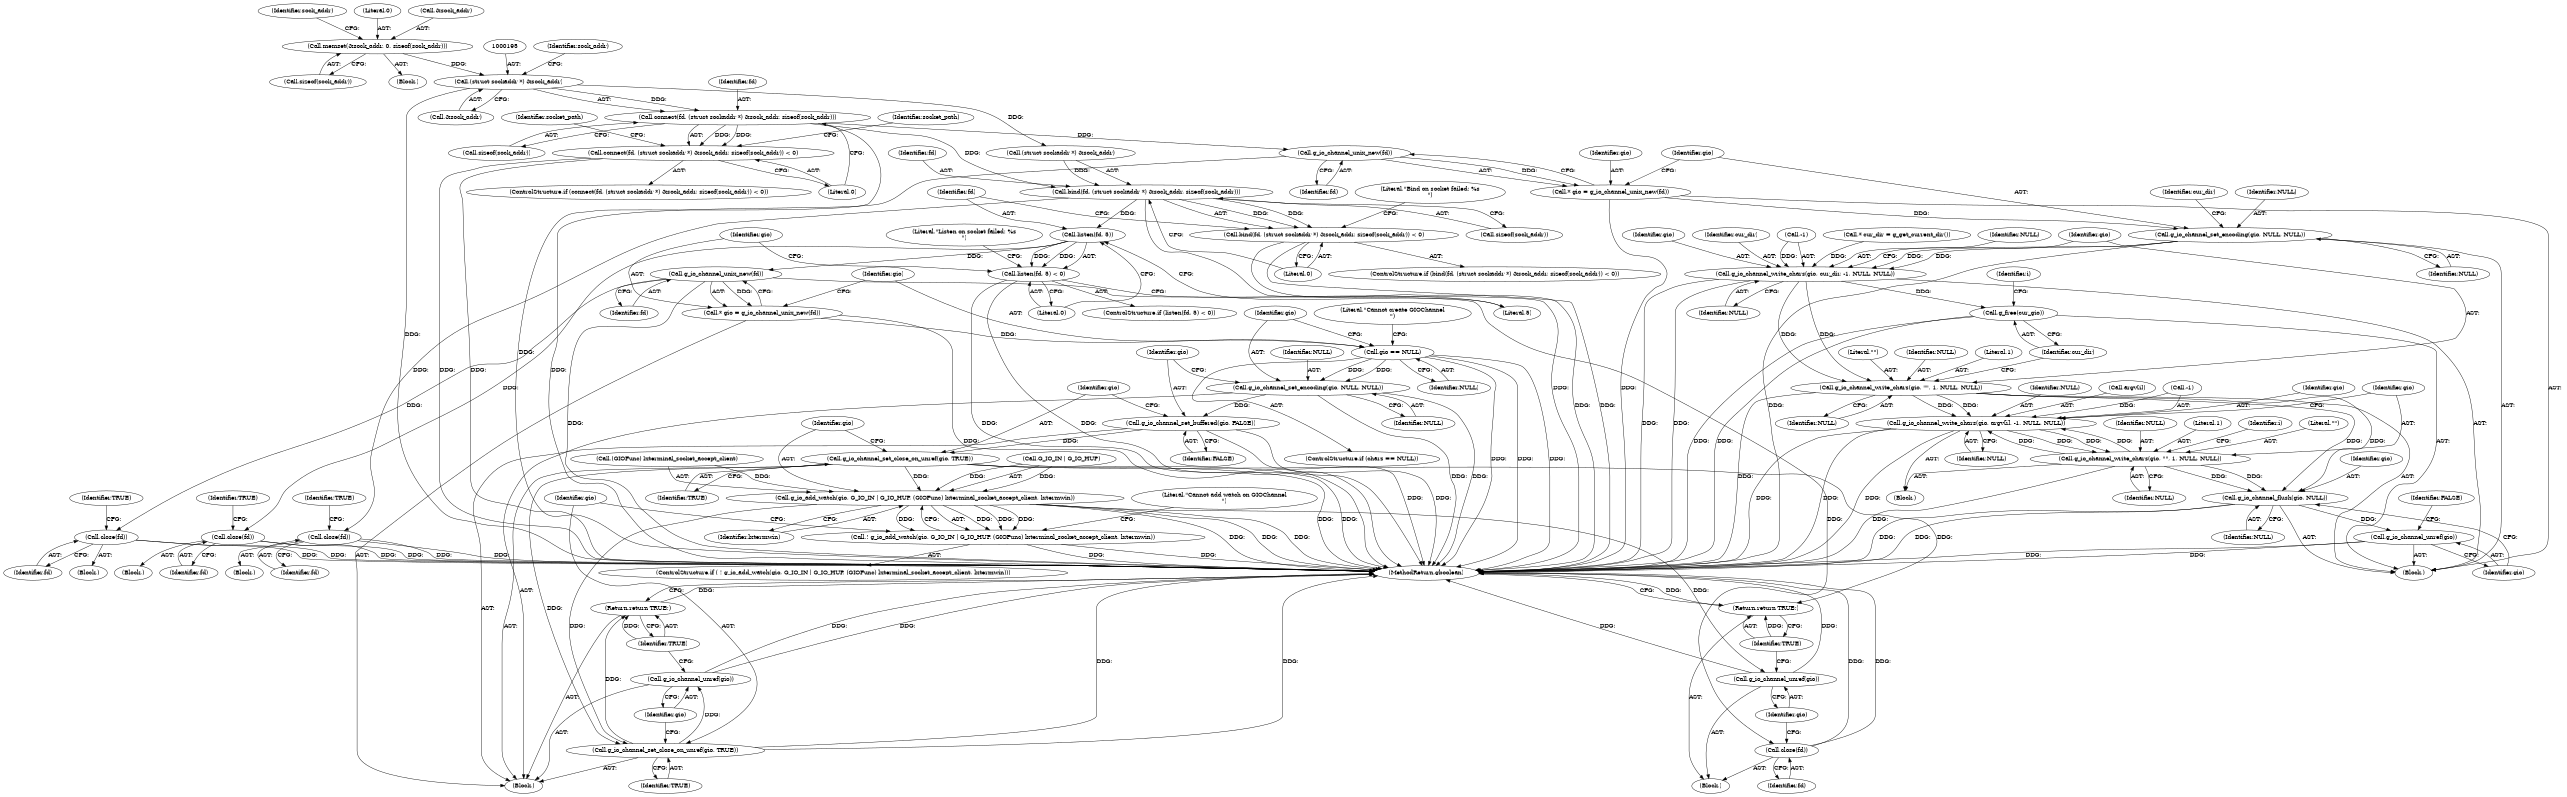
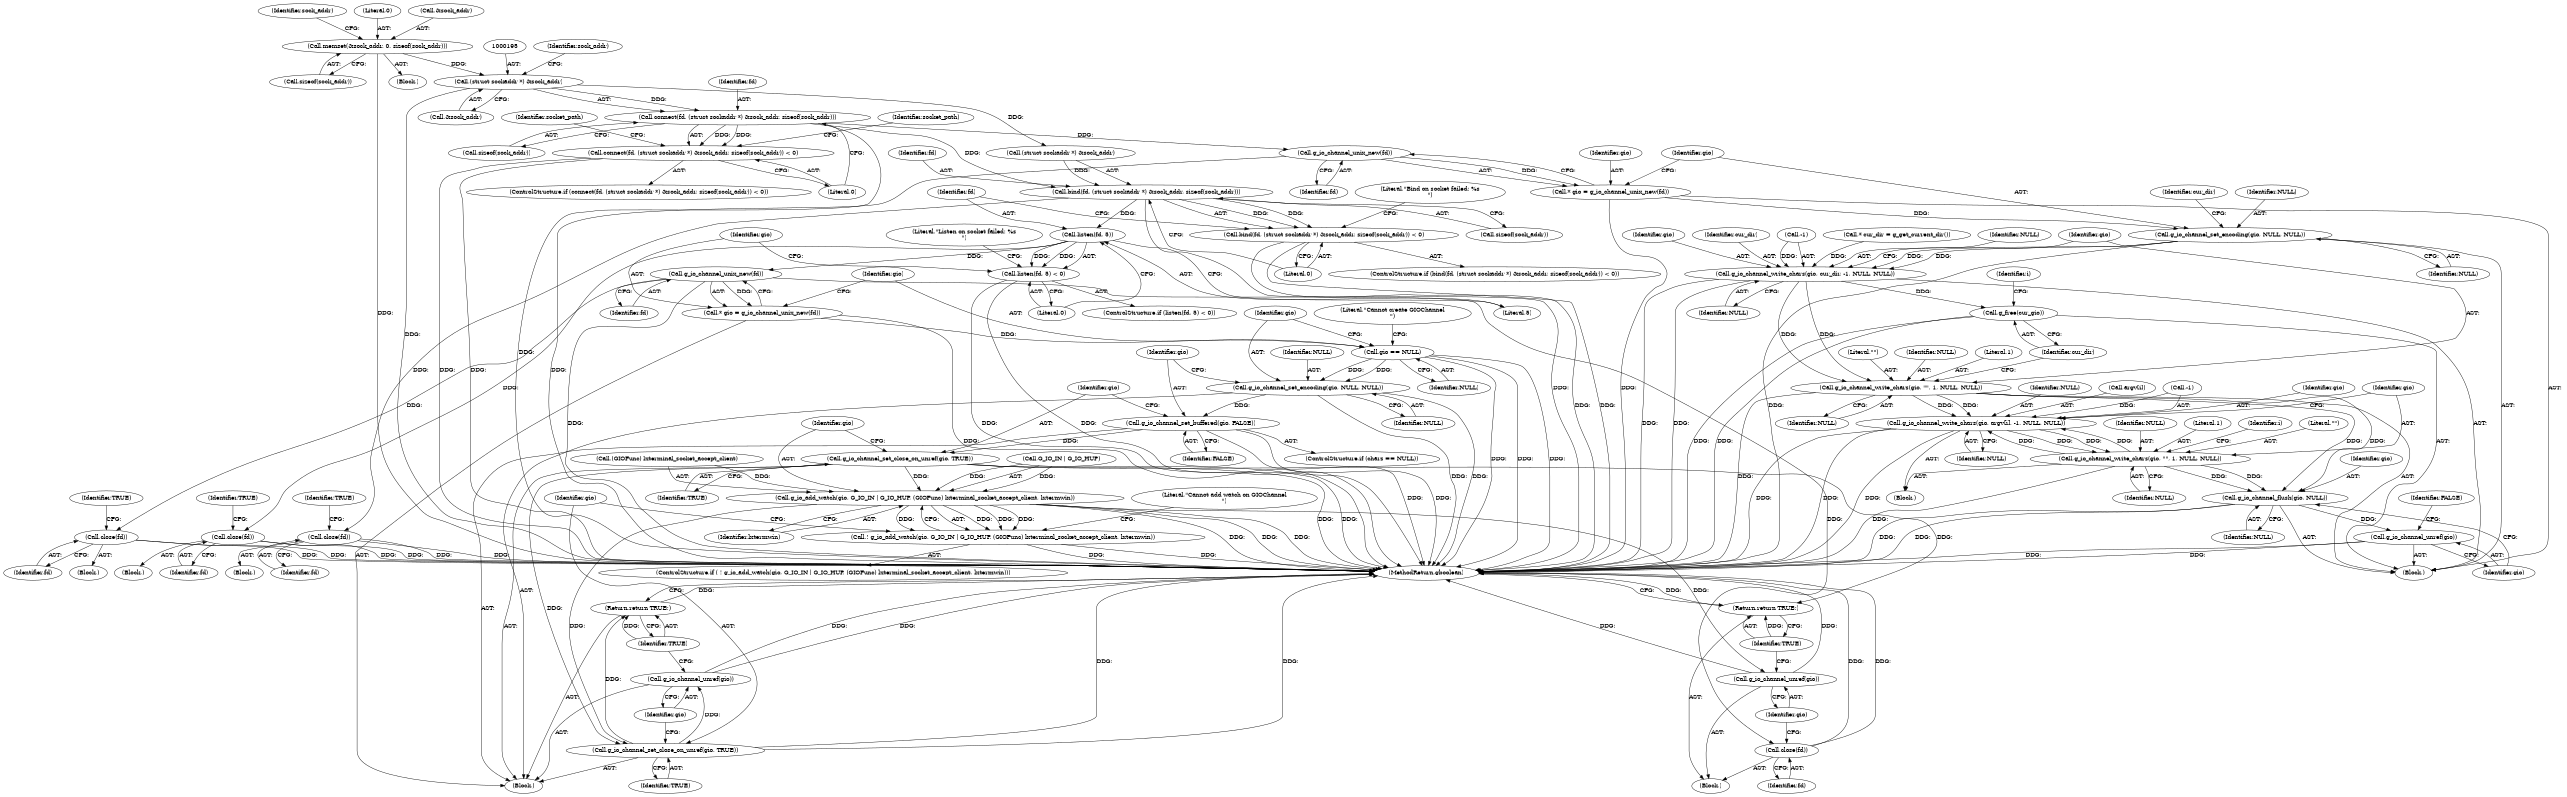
(1187, 274) -> (1187, 274)
(1281, 297) -> (1218, 290)
(1195, 390) -> (1278, 440)
none -> (550, 556)
